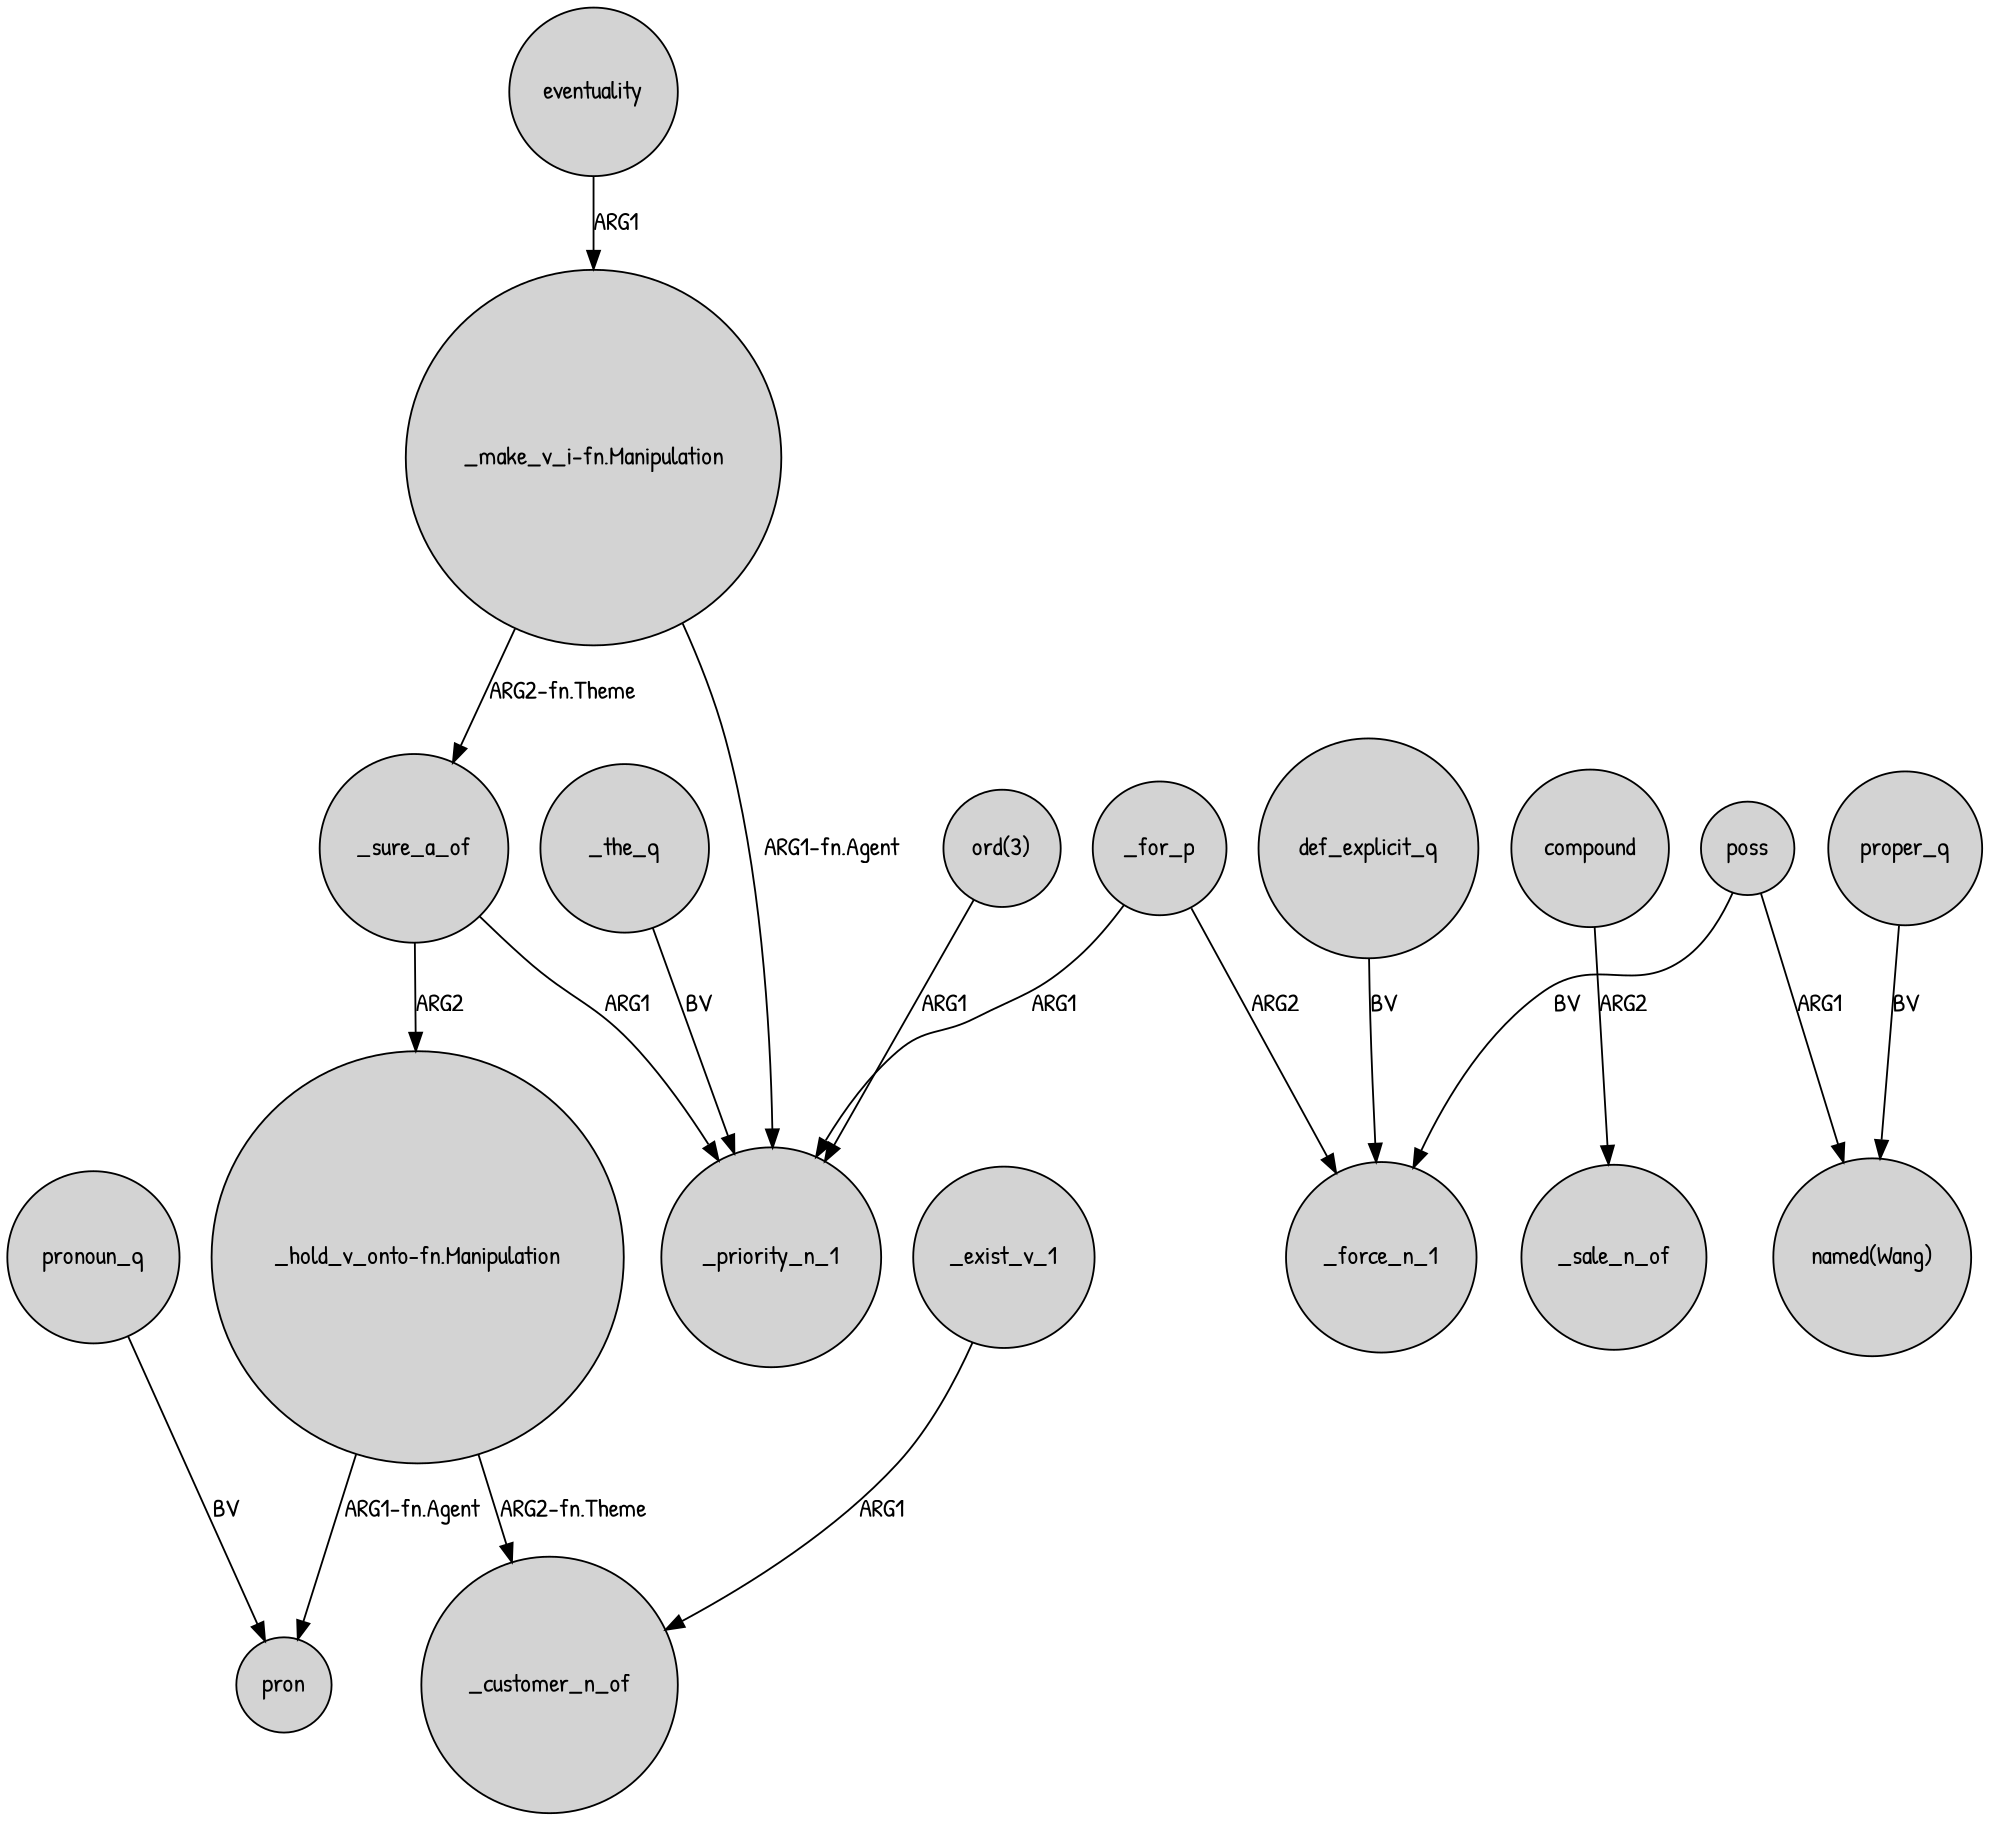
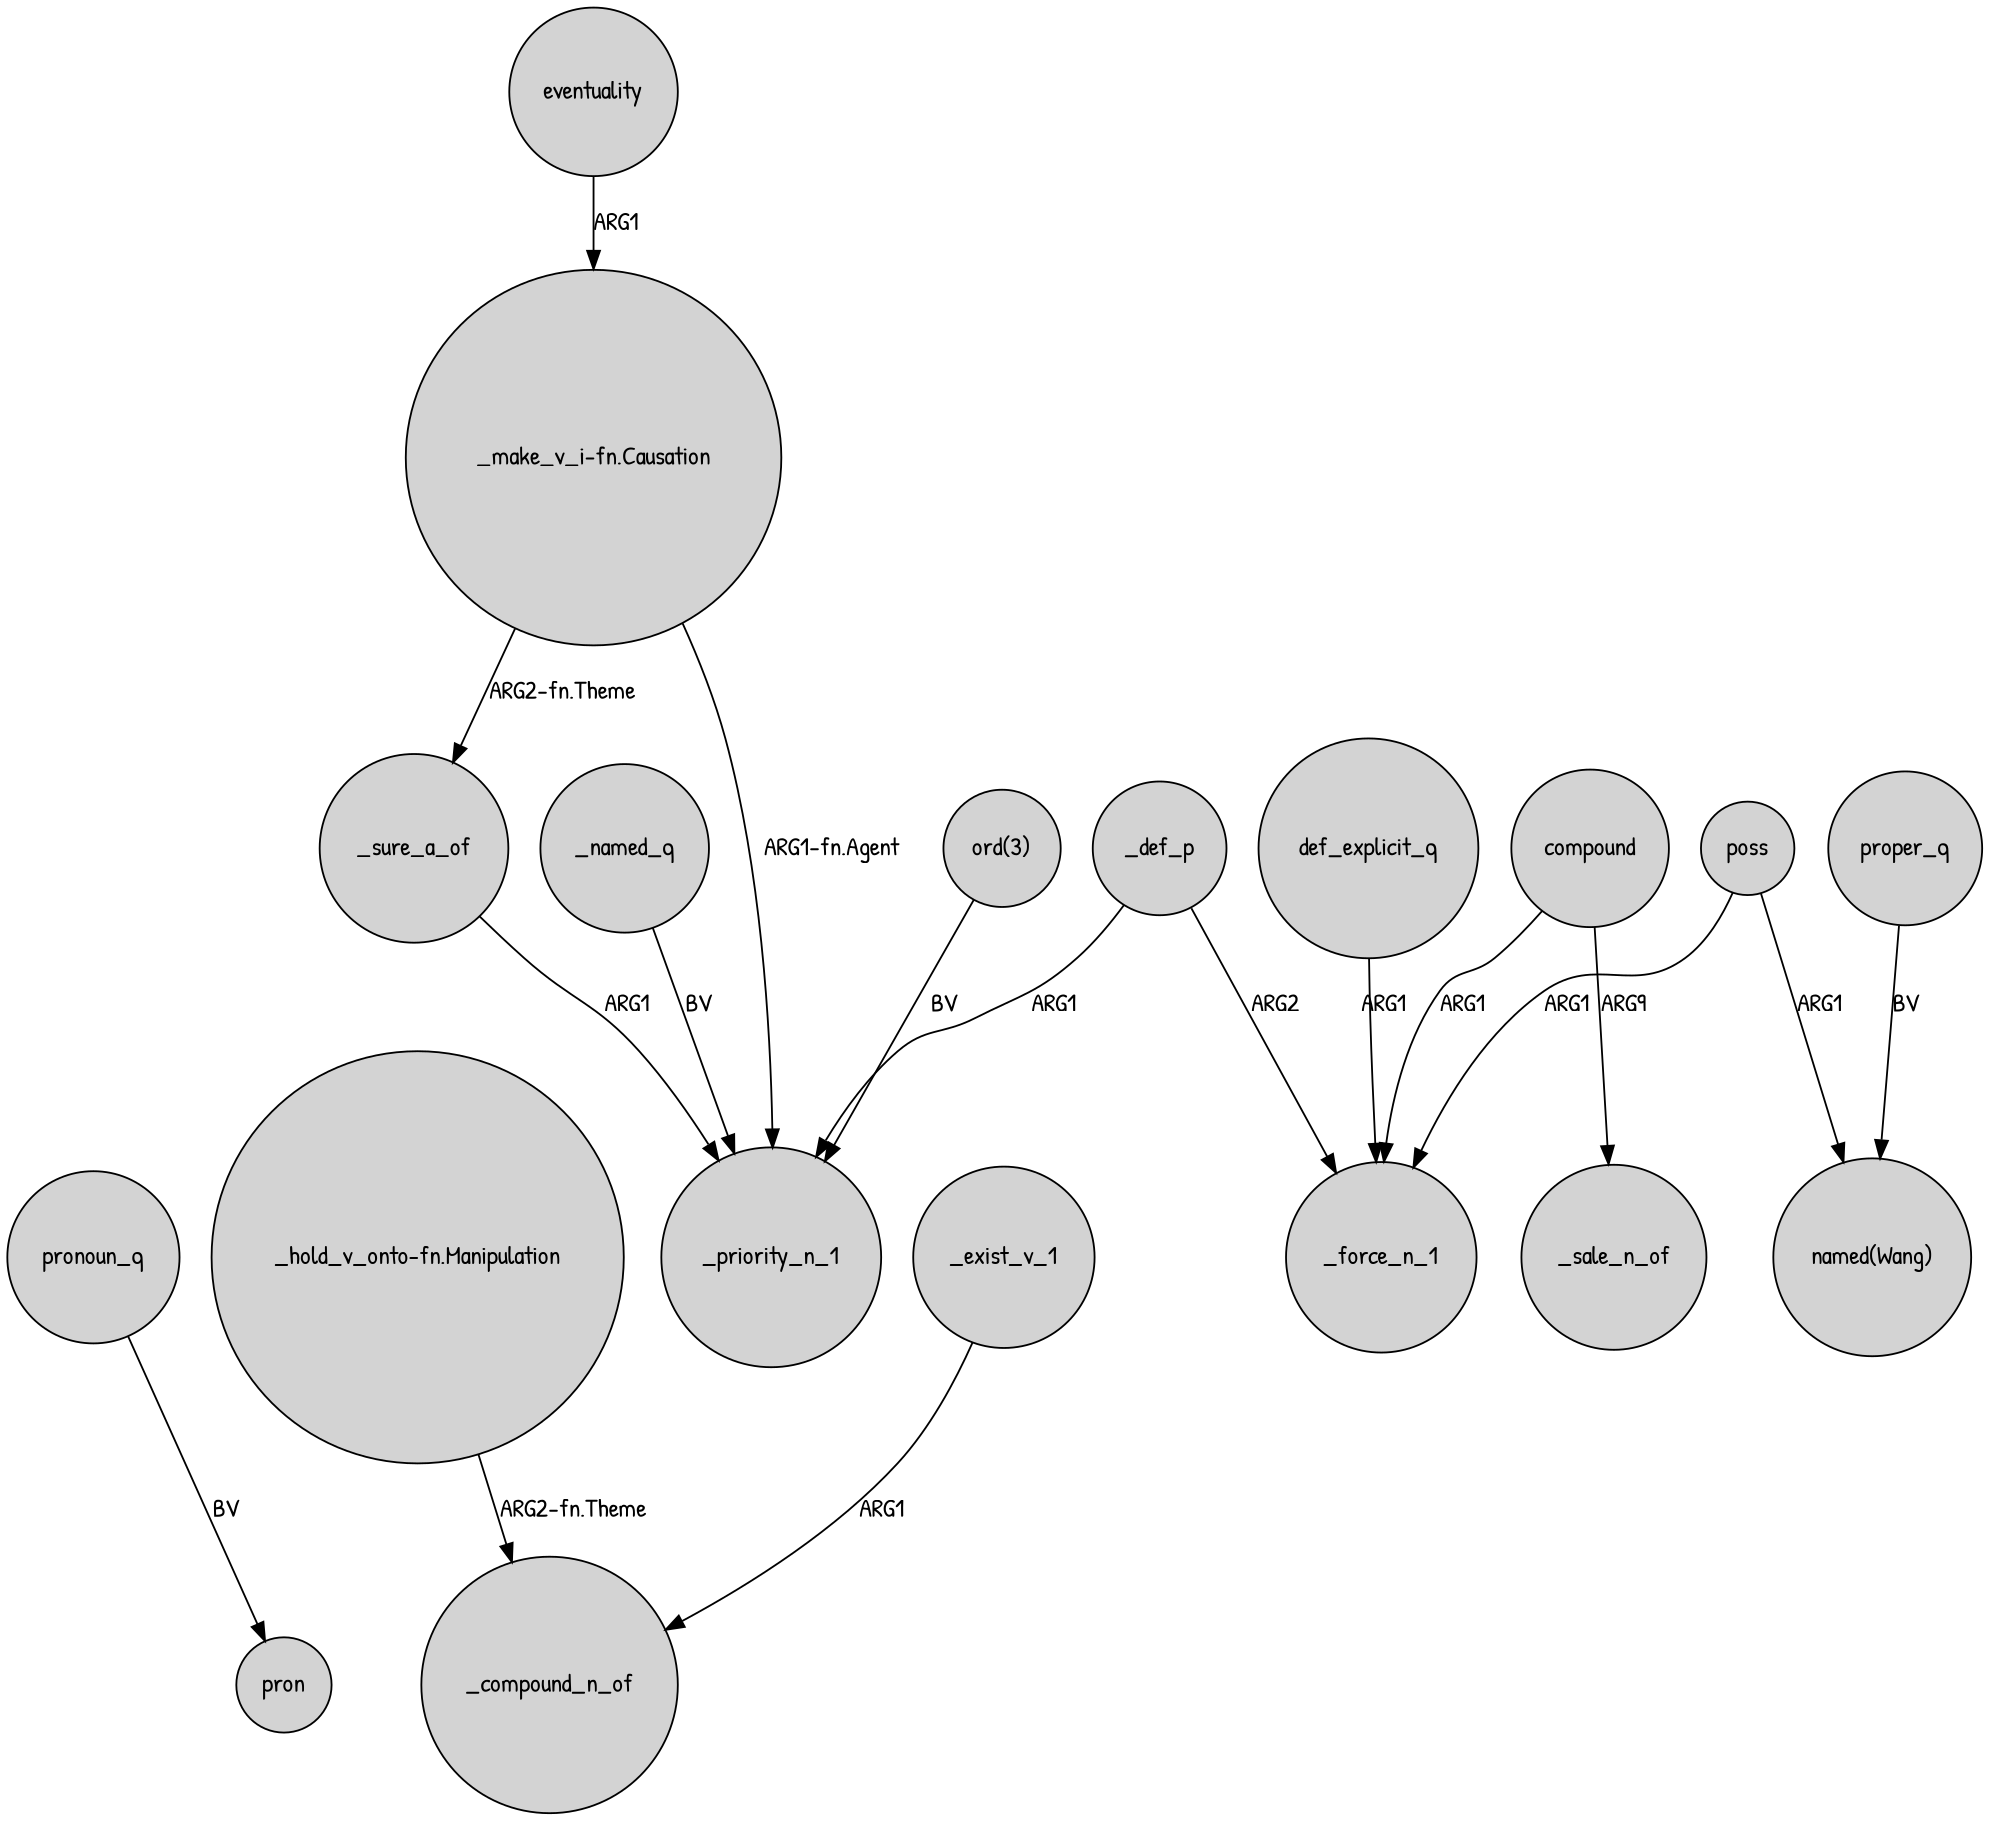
(594, 458) -> (594, 458)
(625, 848) -> (625, 848)
(1160, 848) -> (1160, 848)
(415, 987) -> none
none -> (1431, 1004)
(944, 1005) -> (944, 1005)
(1384, 1005) -> (1384, 1005)
(1567, 1005) -> (1567, 1005)
(1624, 1005) -> (1624, 1005)
(330, 1538) -> none
(550, 1685) -> (550, 1685)
